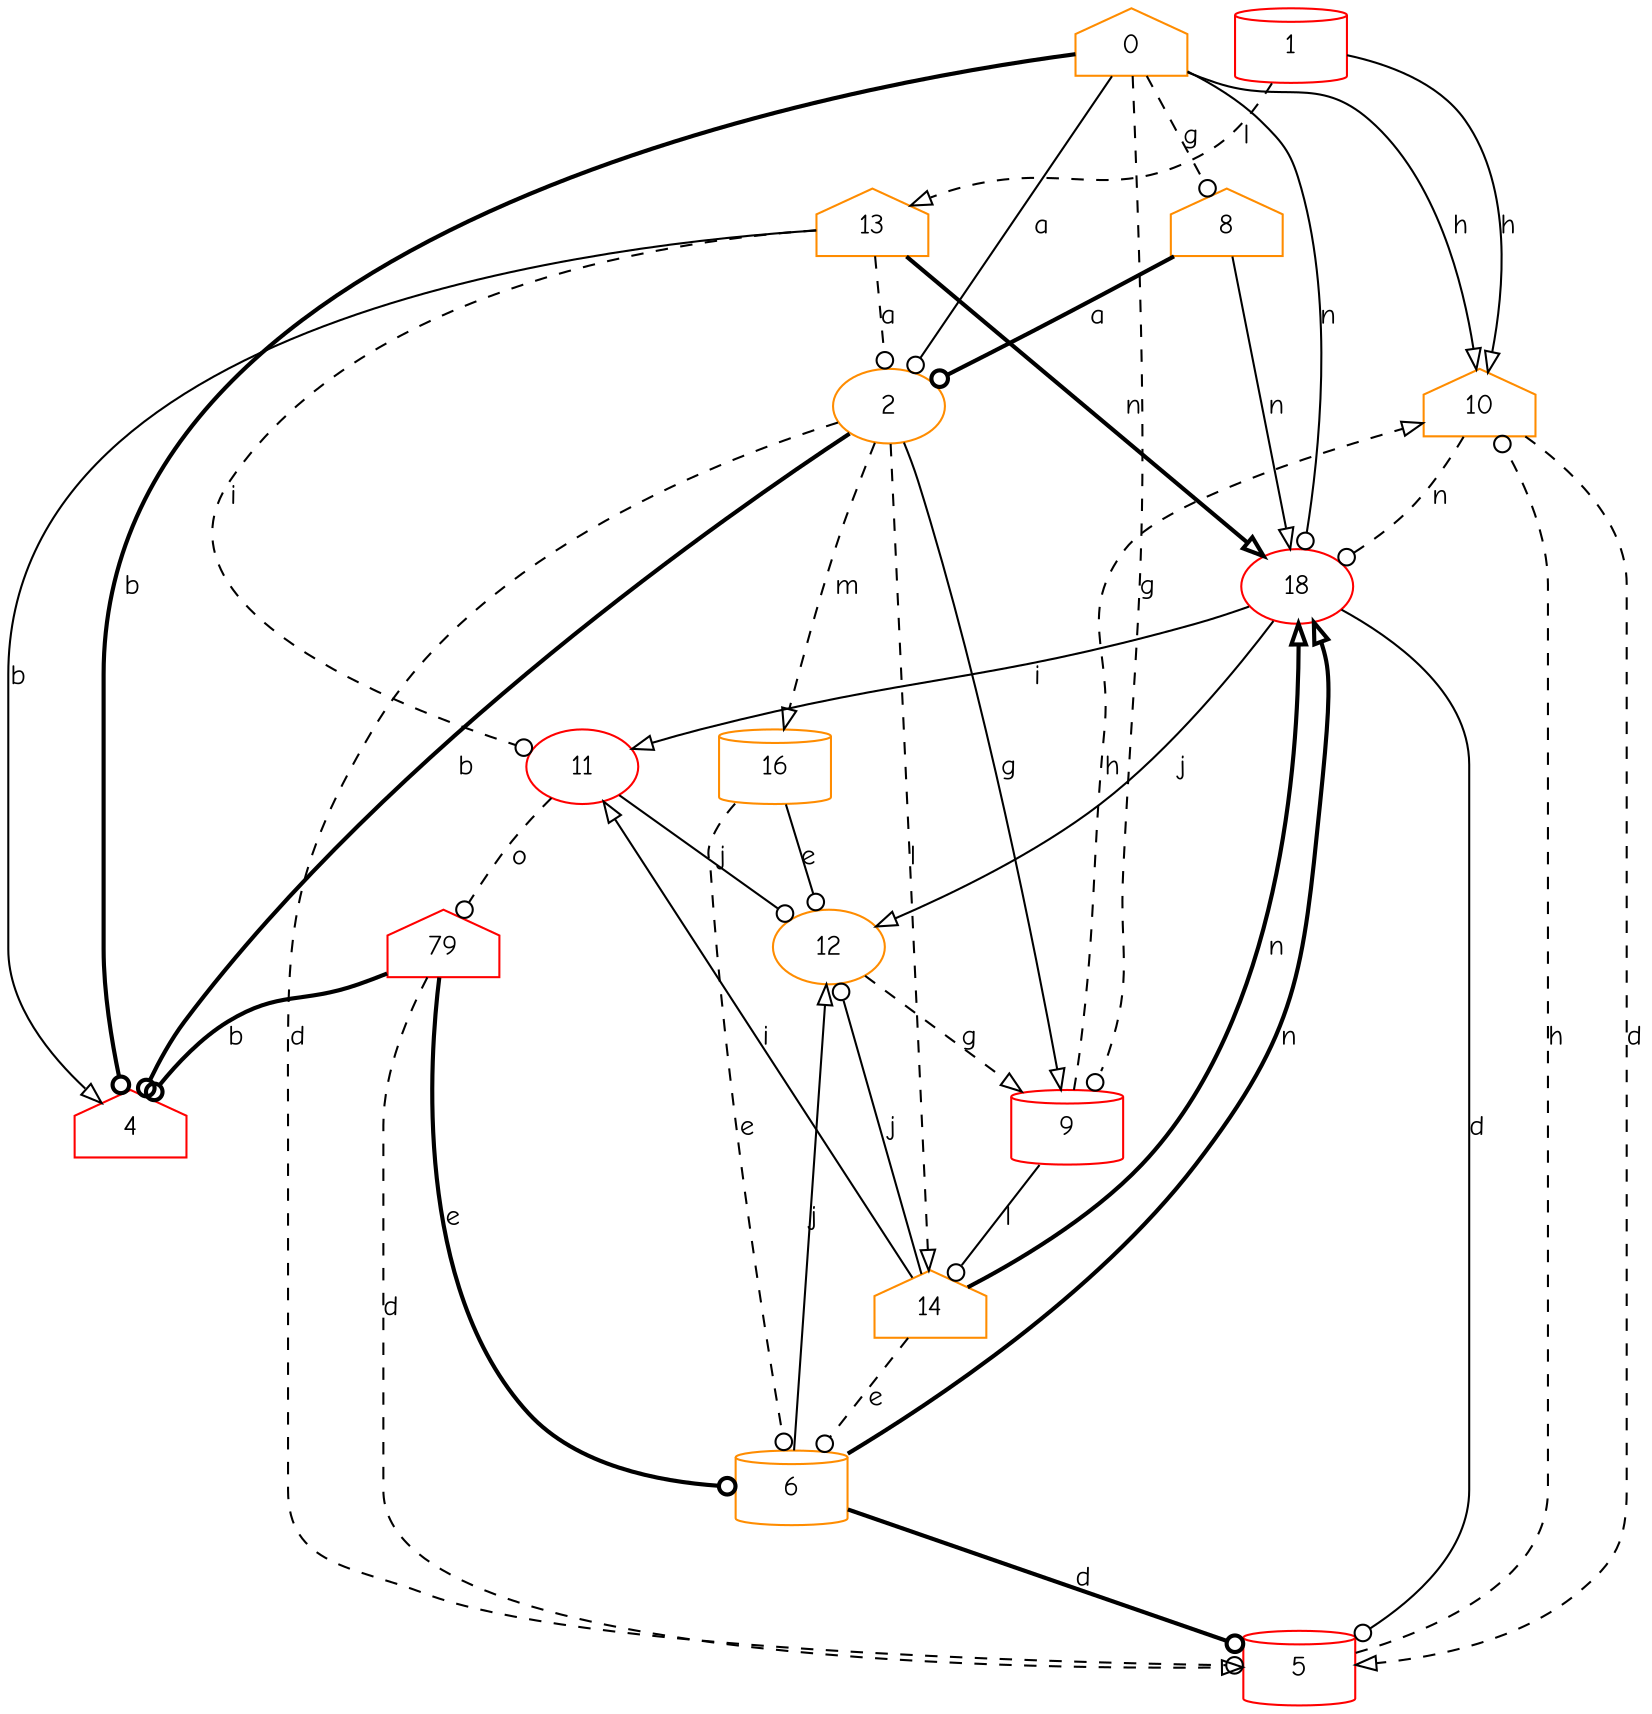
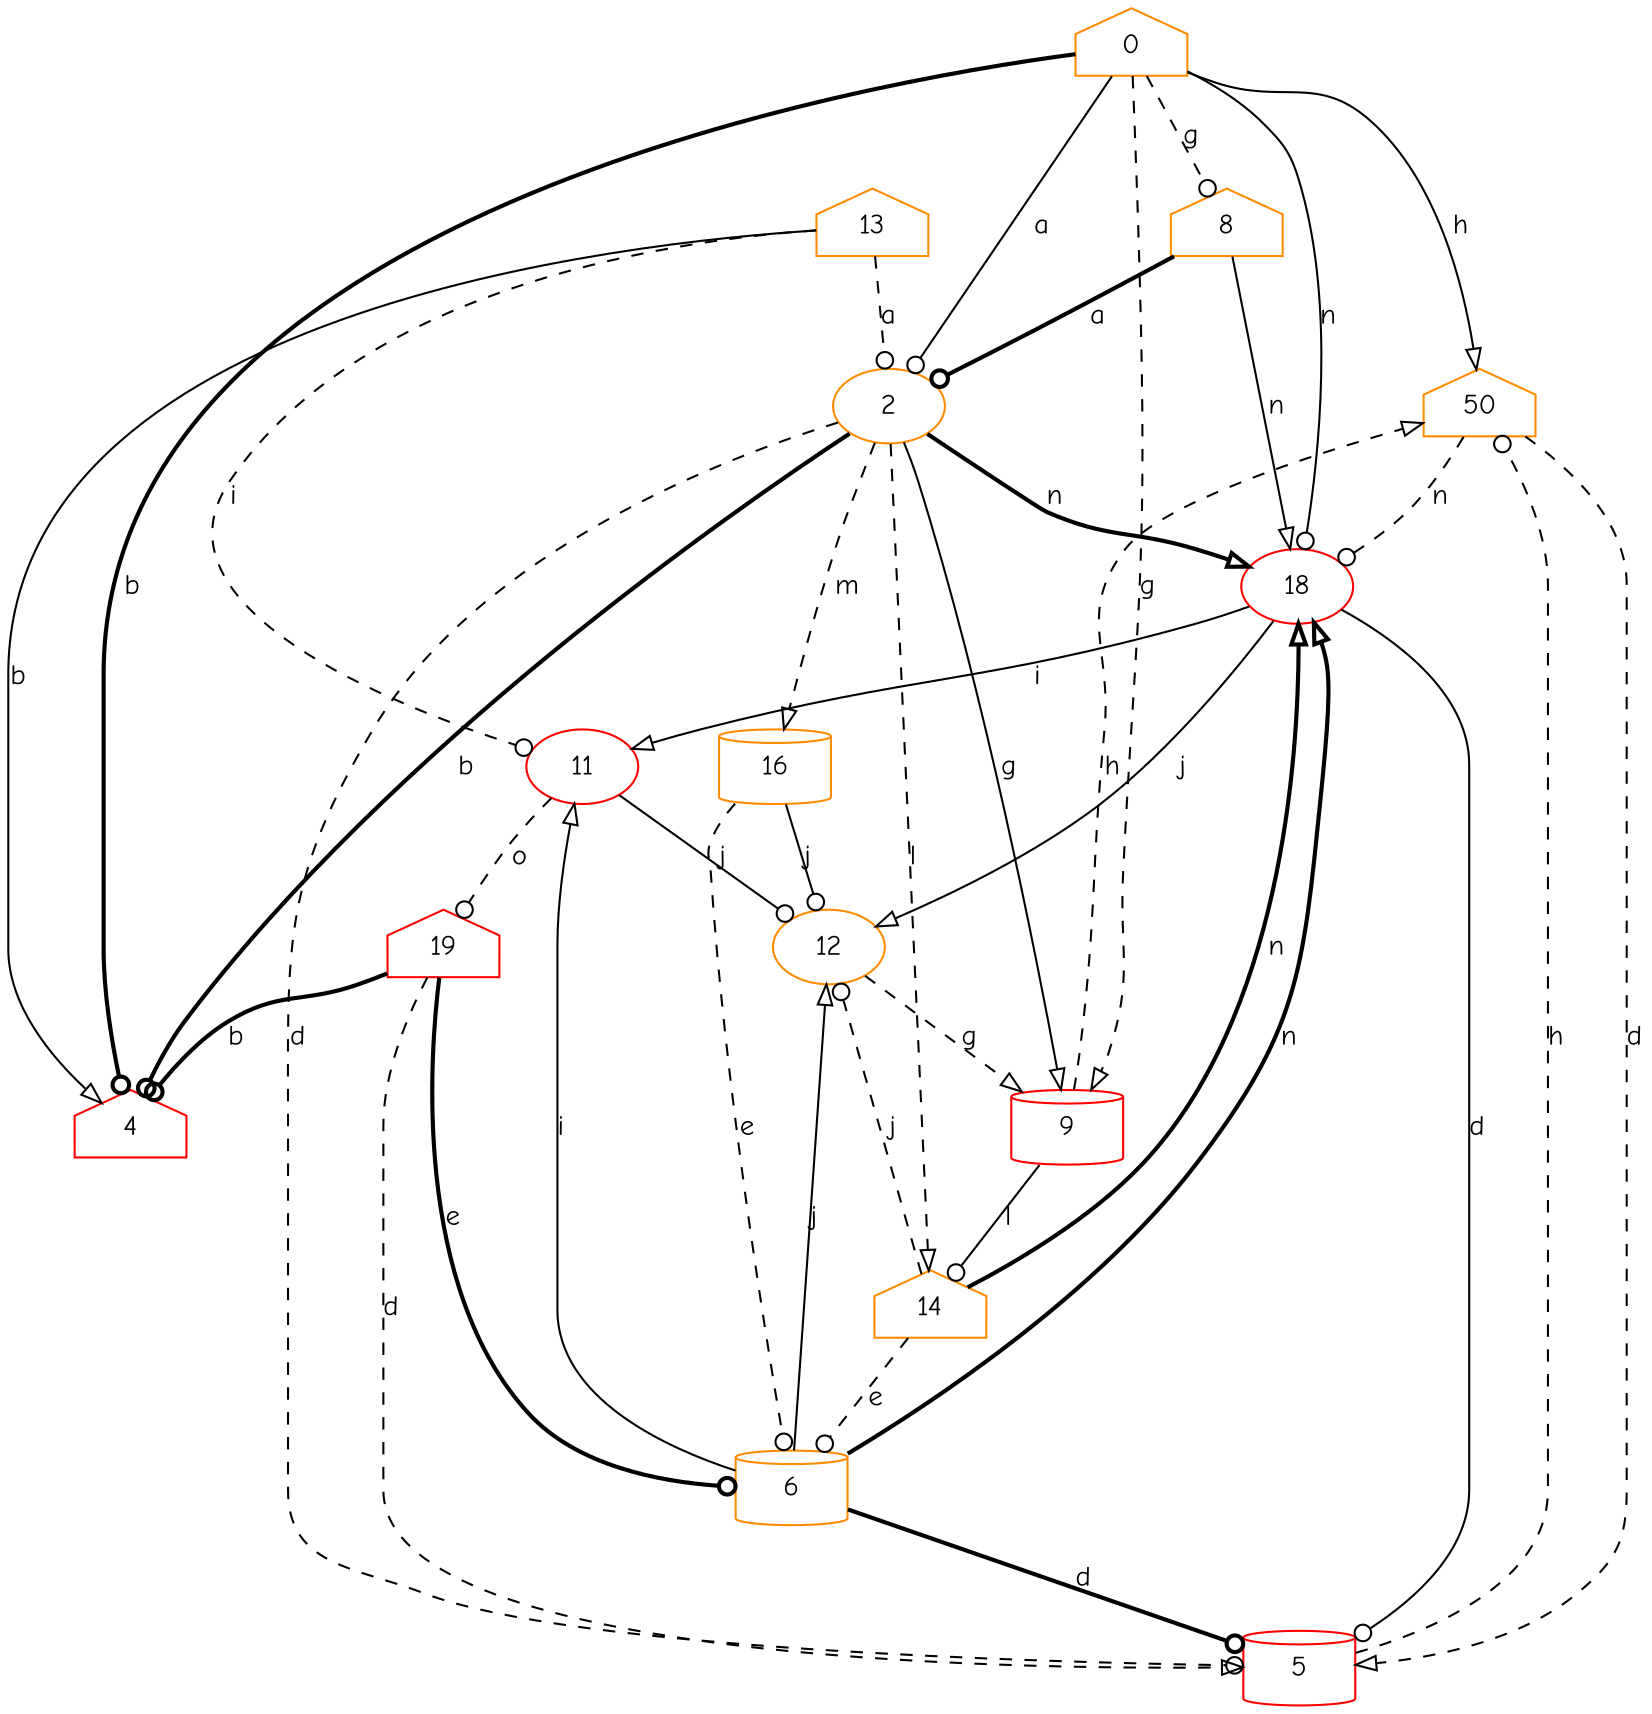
(1291, 46) -> none
(1077, 400) -> (1068, 521)
(1480, 406) -> (1480, 406)
(1140, 575) -> (1140, 575)
(808, 857) -> (808, 857)
(443, 947) -> (443, 947)
(764, 1048) -> (557, 1194)
(883, 1137) -> (883, 1137)
